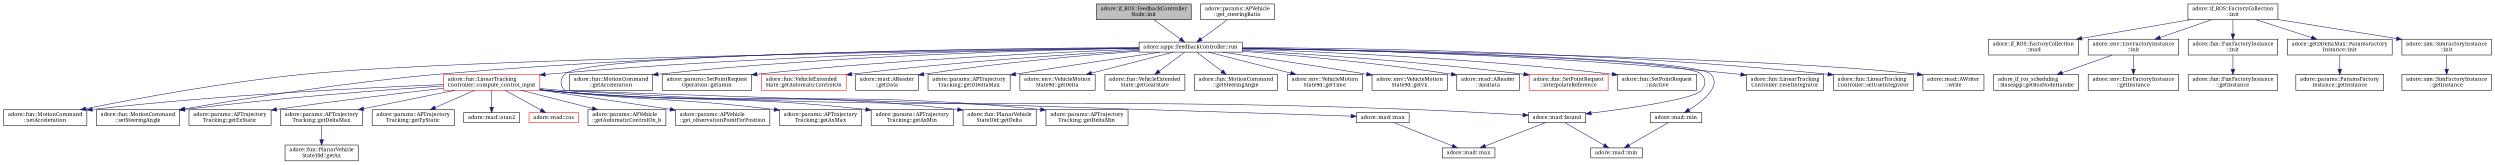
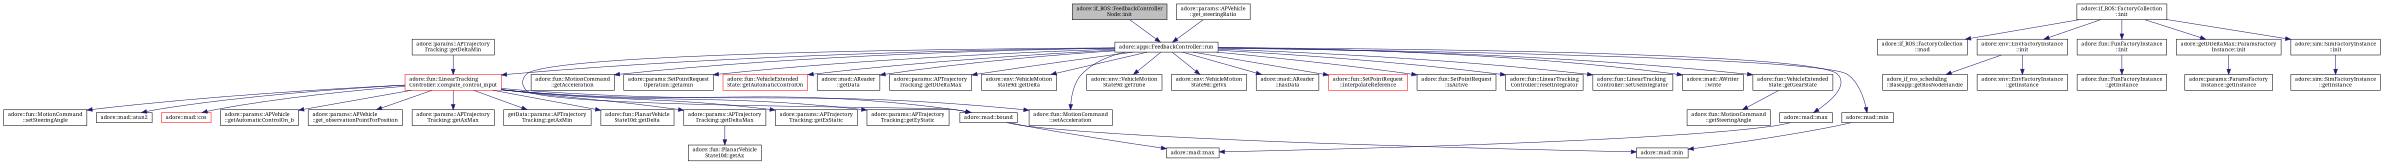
(1209, 62) -> (1763, 99)
(589, 64) -> none
(790, 99) -> (453, 62)
(912, 118) -> (547, 118)
